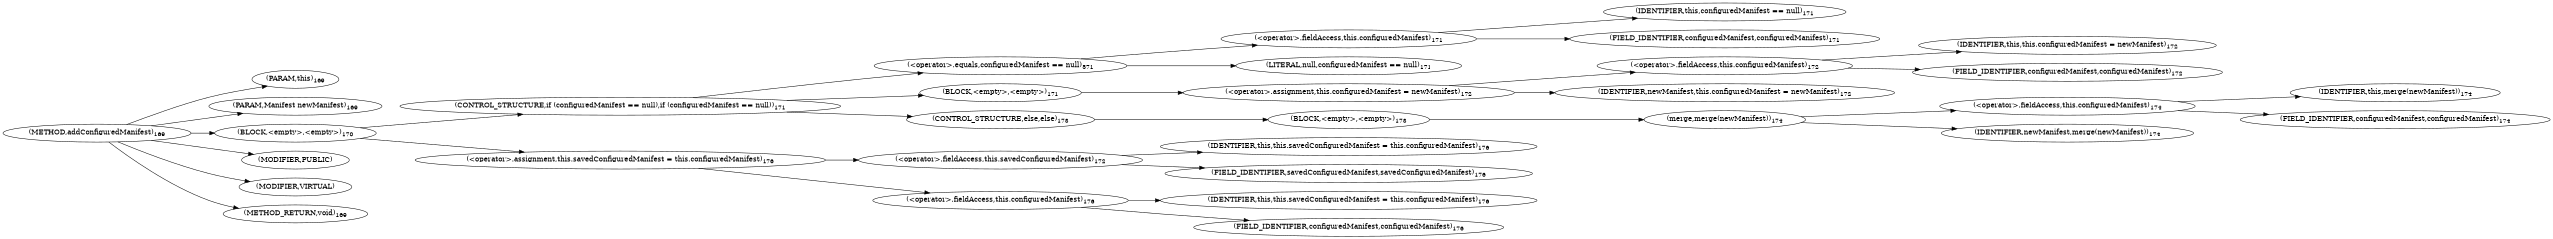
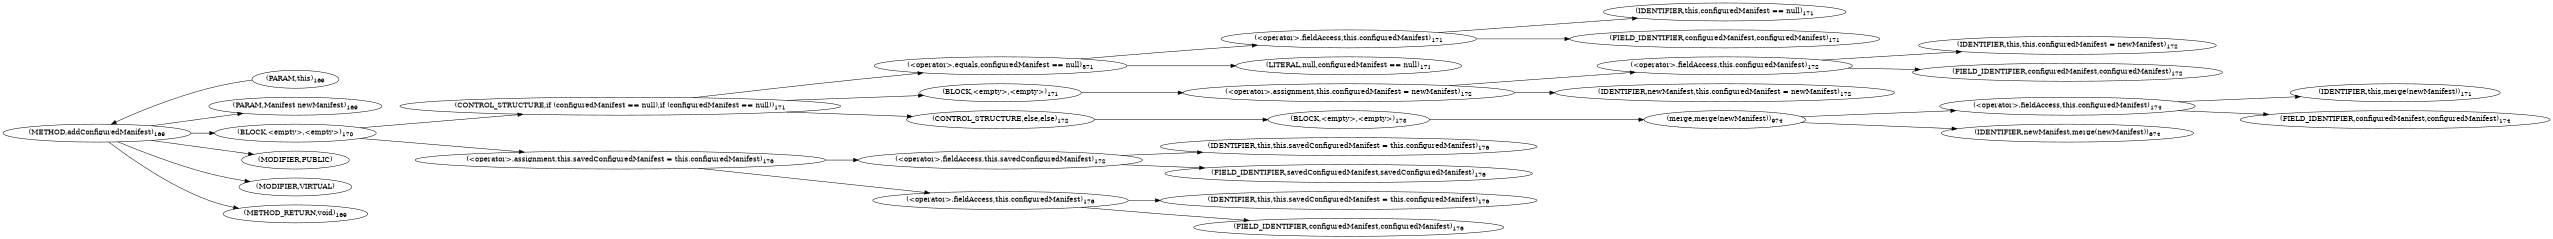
(2466, 92) -> (2466, 92)
(193, 102) -> (182, 96)
(1063, 119) -> (1063, 119)
(1777, 119) -> (1777, 119)
(2155, 132) -> (2155, 132)
